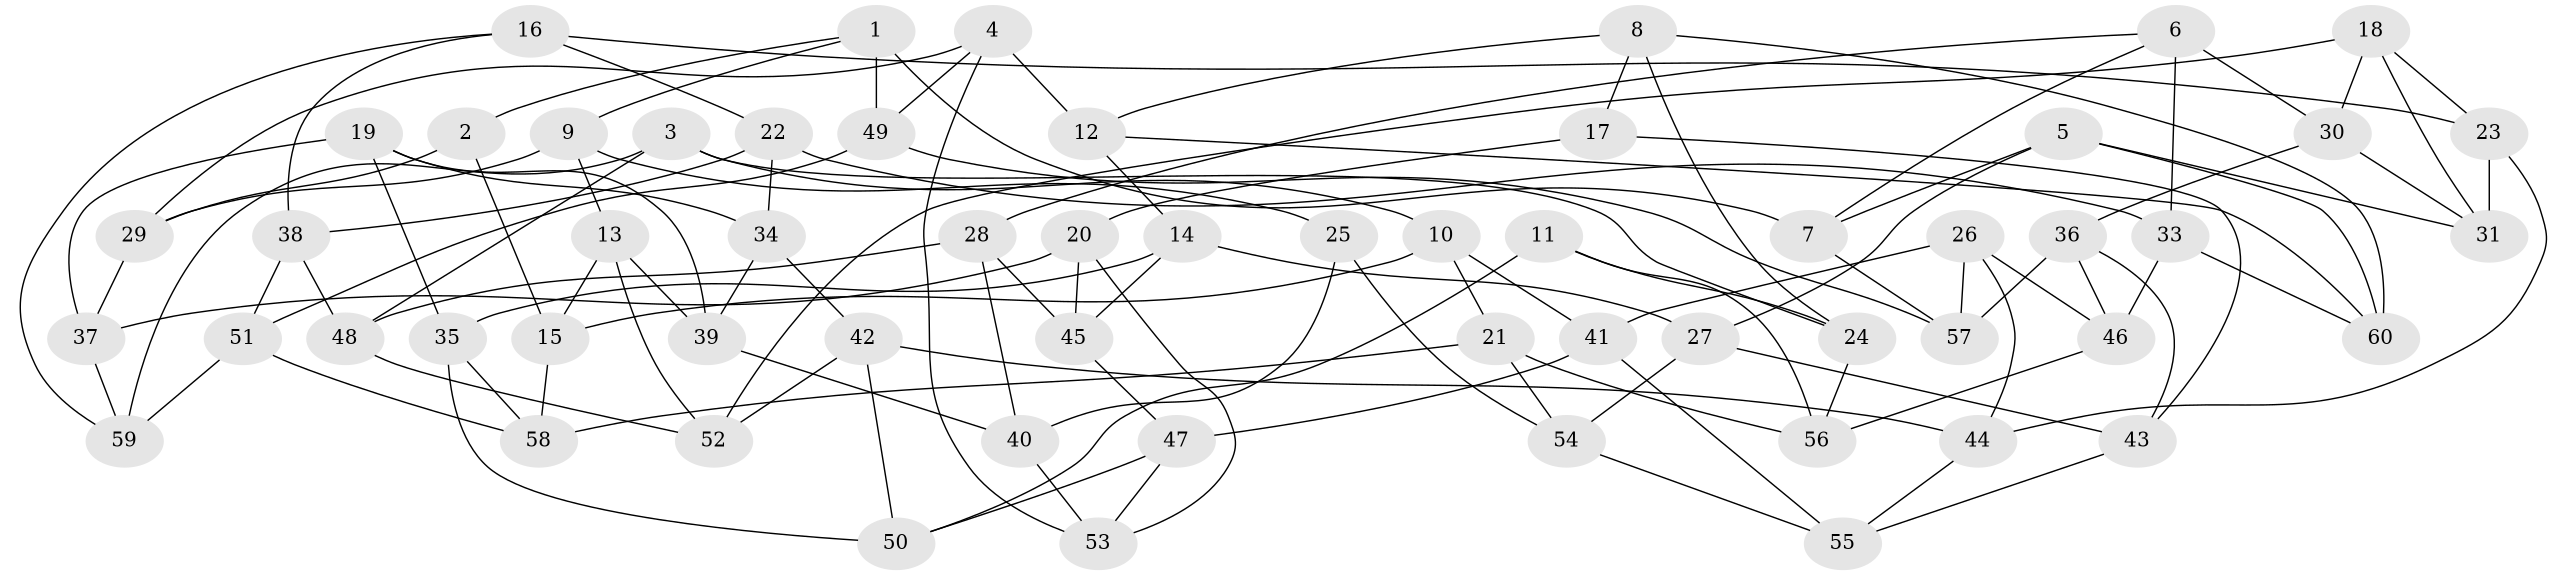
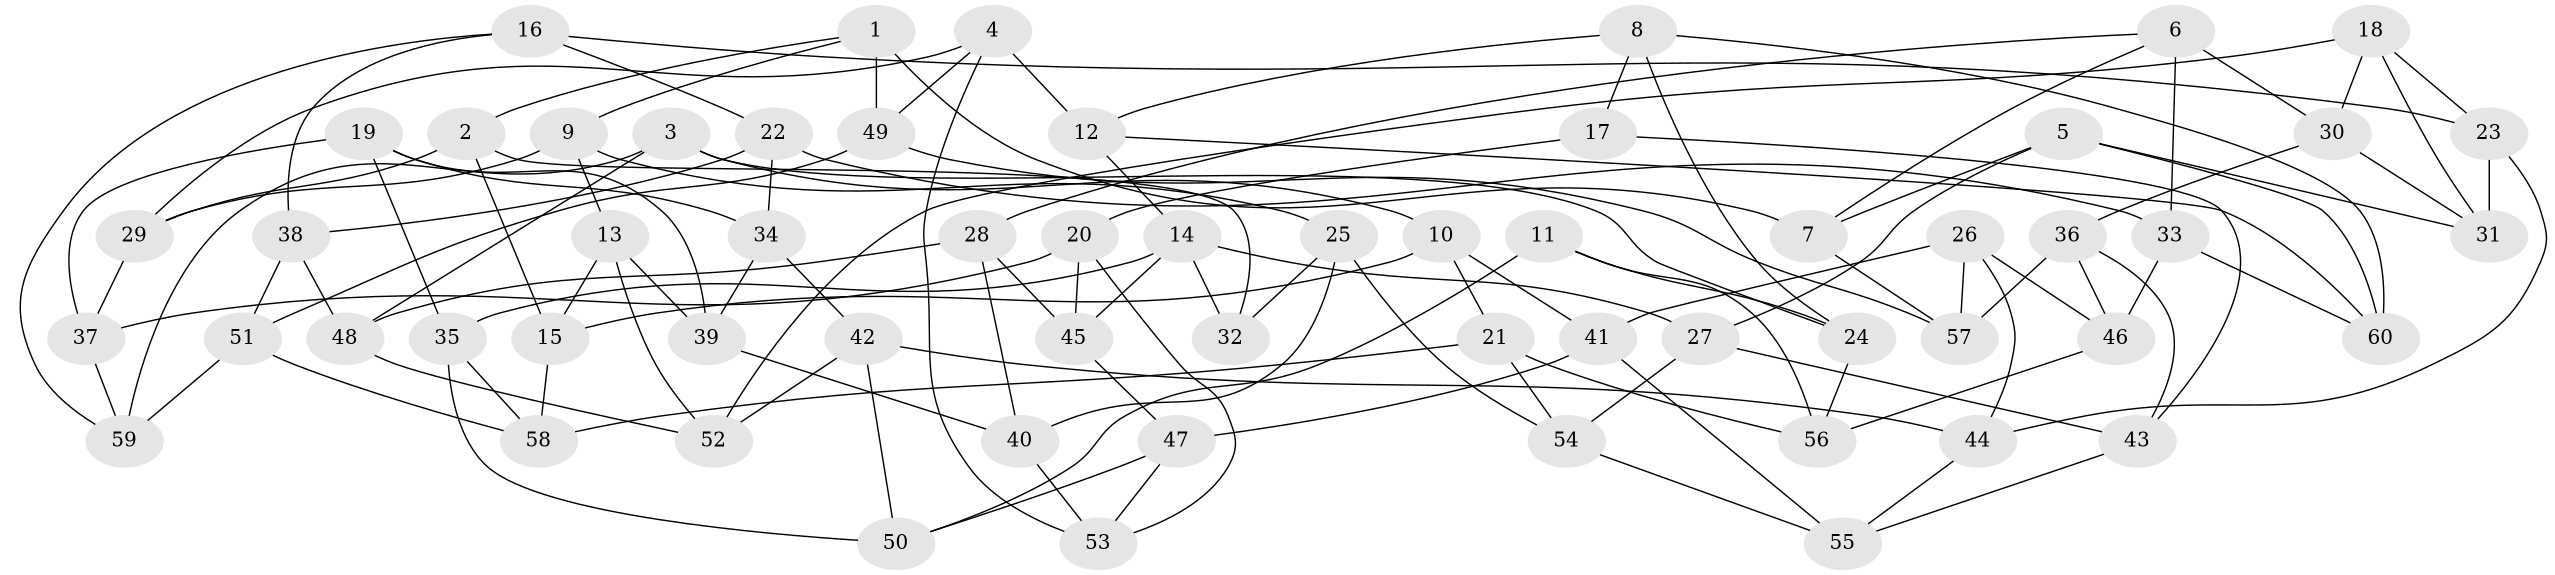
none -> (1231, 339)
